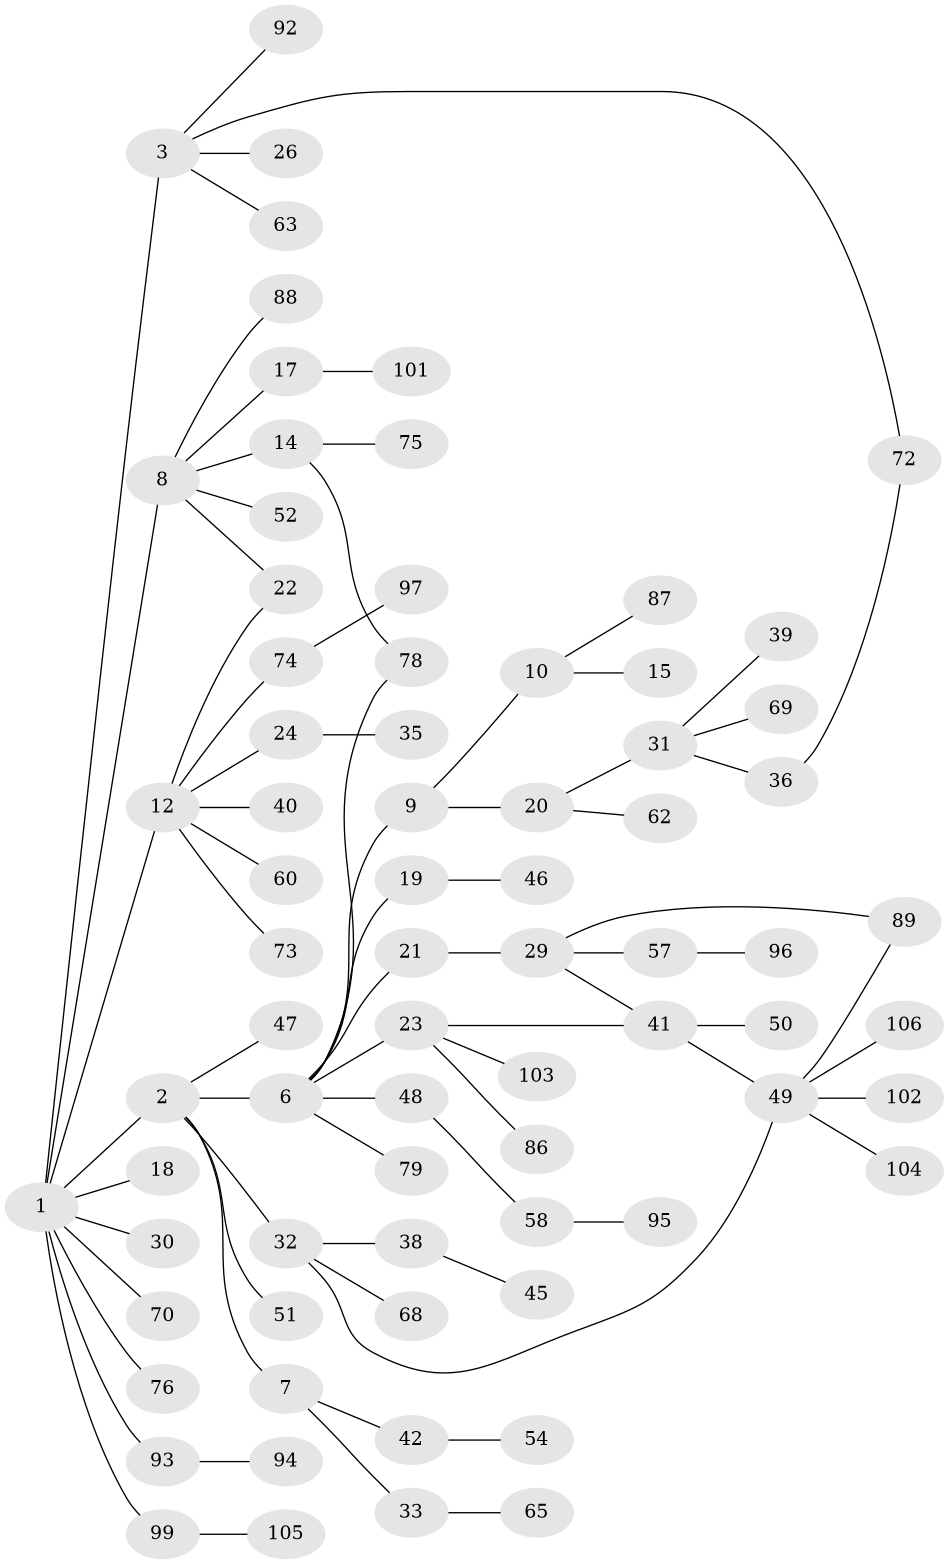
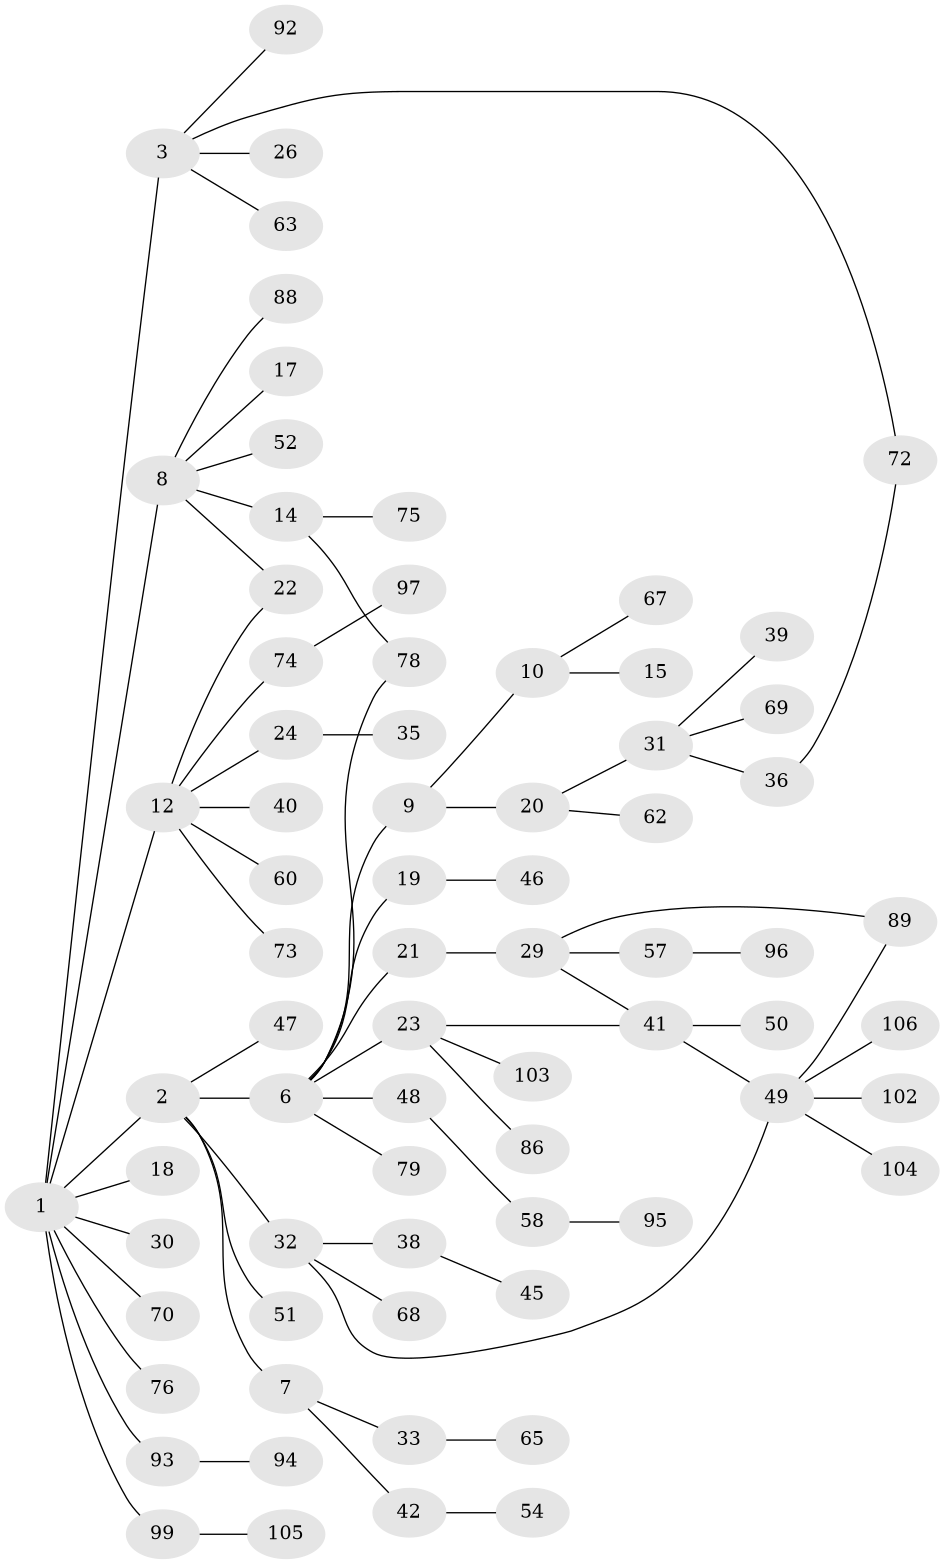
(412, 371) -> none
(660, 600) -> (656, 600)
